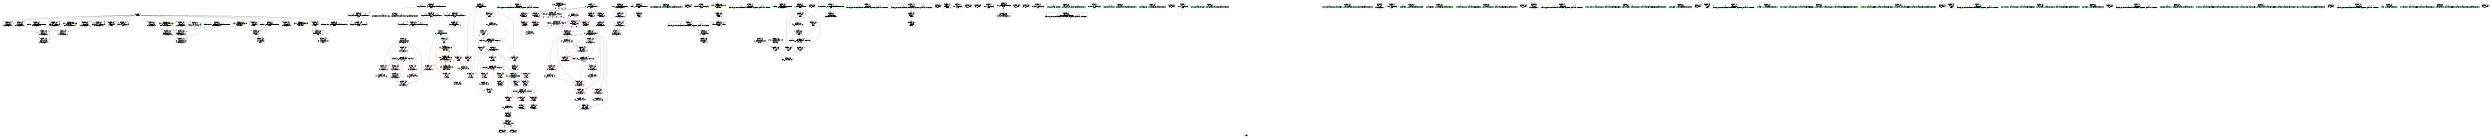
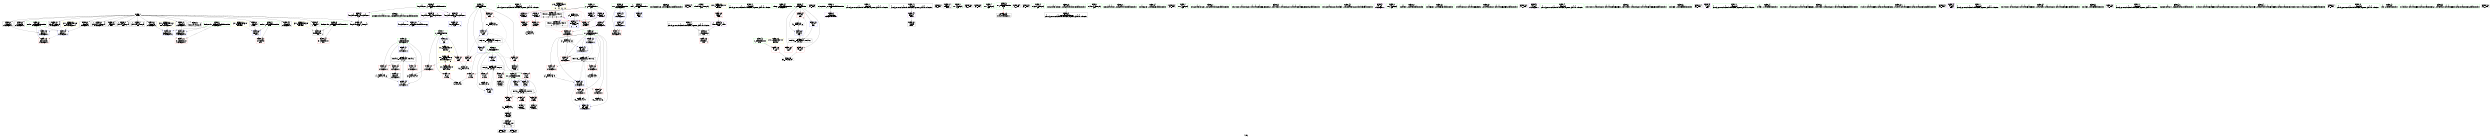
none -> (1276, 6)
none -> (138, 24)
(85, 26) -> (85, 26)
